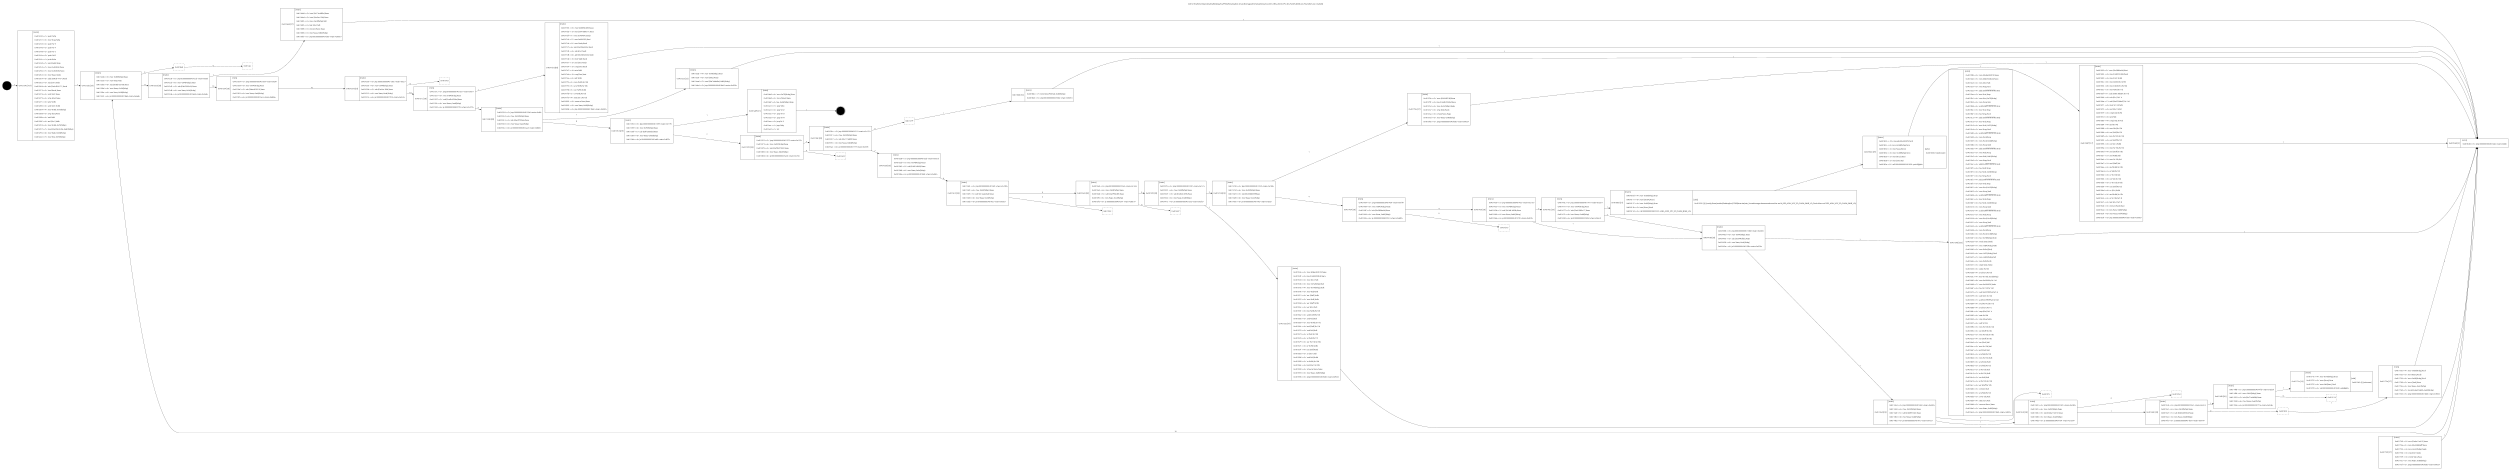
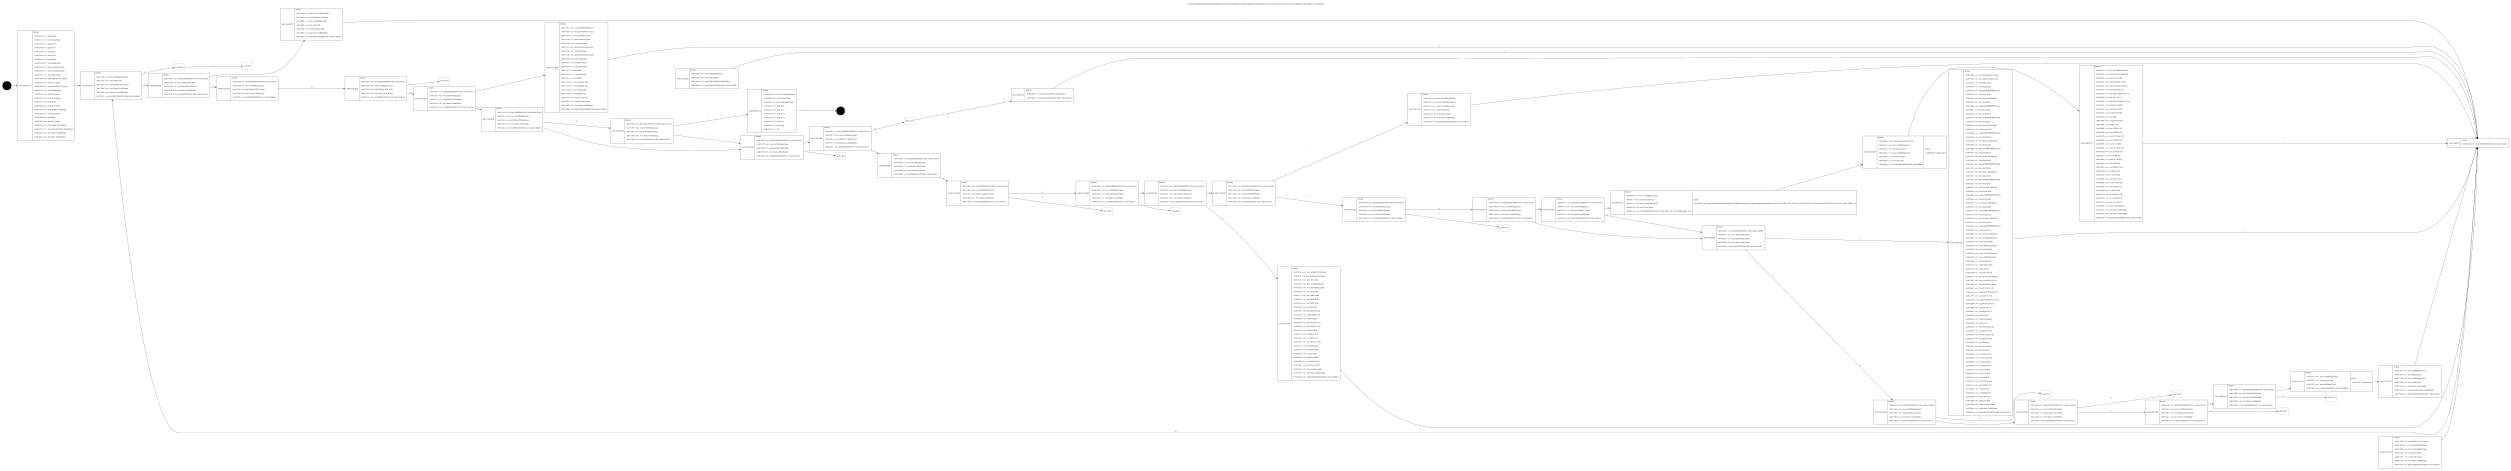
(616, 114) -> (640, 149)
(2338, 411) -> (2375, 382)
